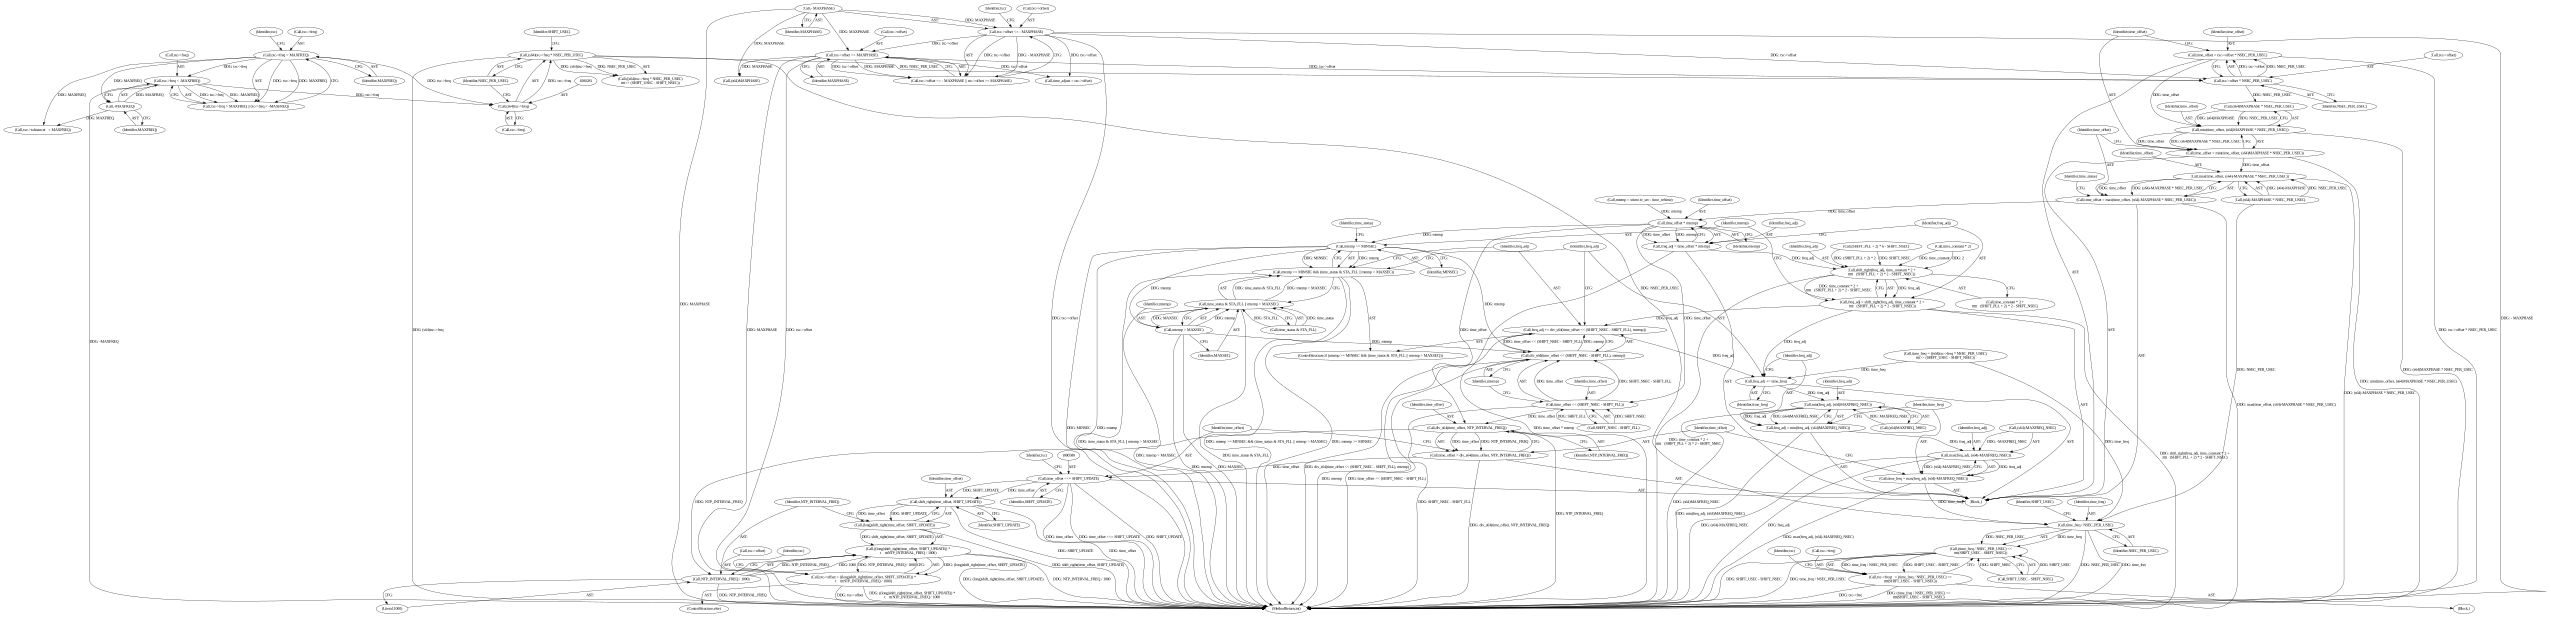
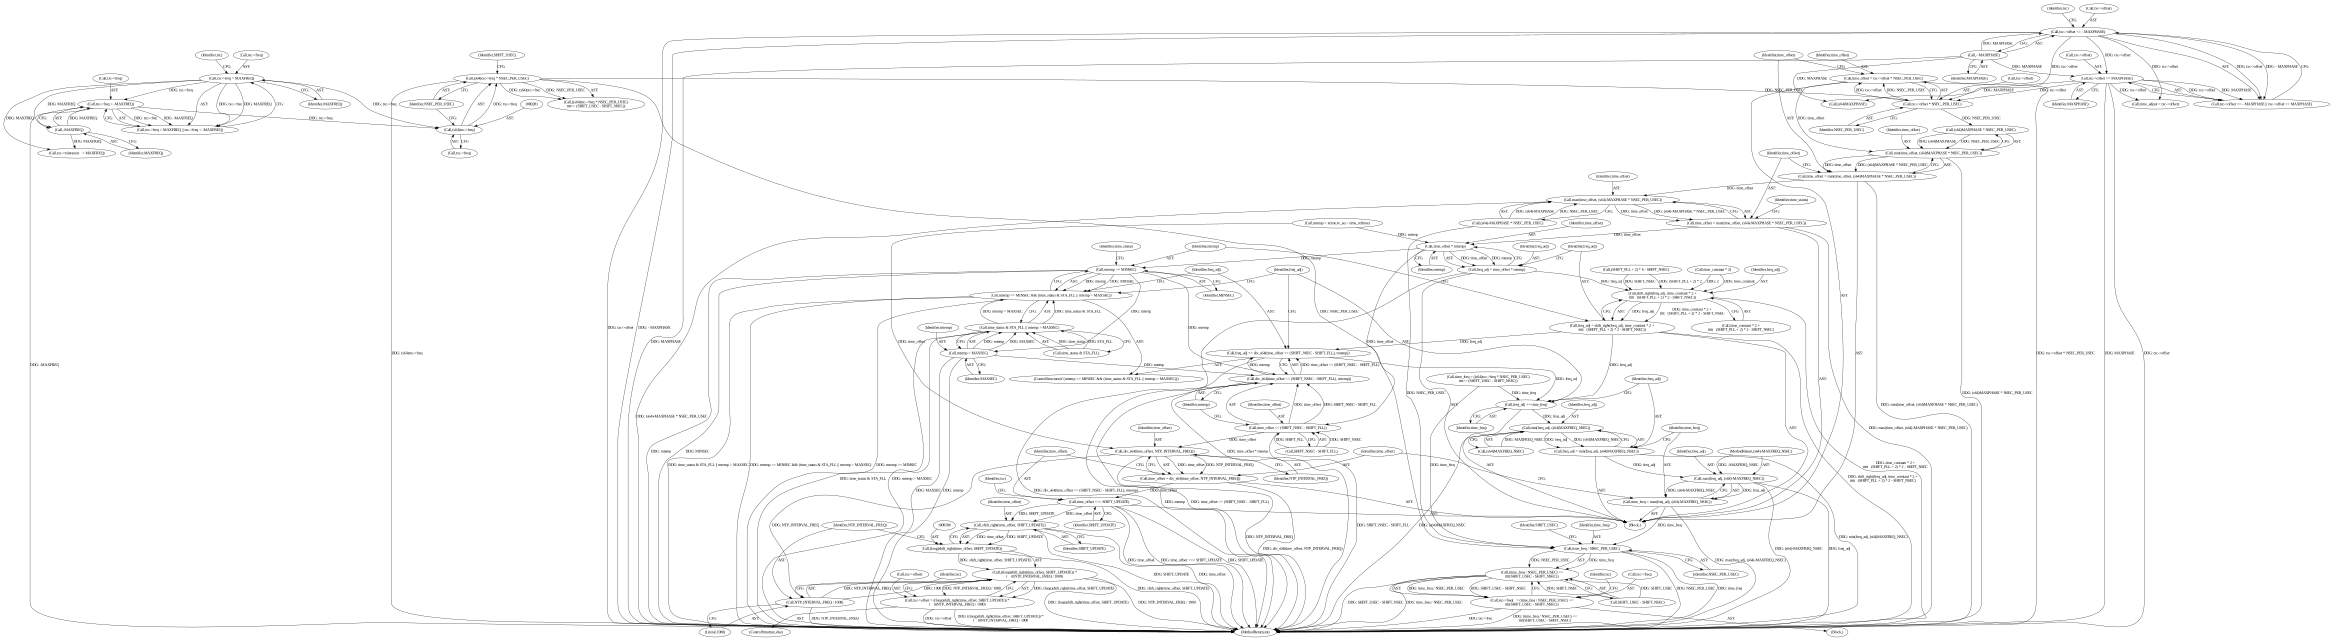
none -> (2023, 40)
(1477, 265) -> (918, 237)
(1229, 332) -> (967, 369)
(2033, 428) -> (1761, 451)
(1069, 466) -> (931, 536)
